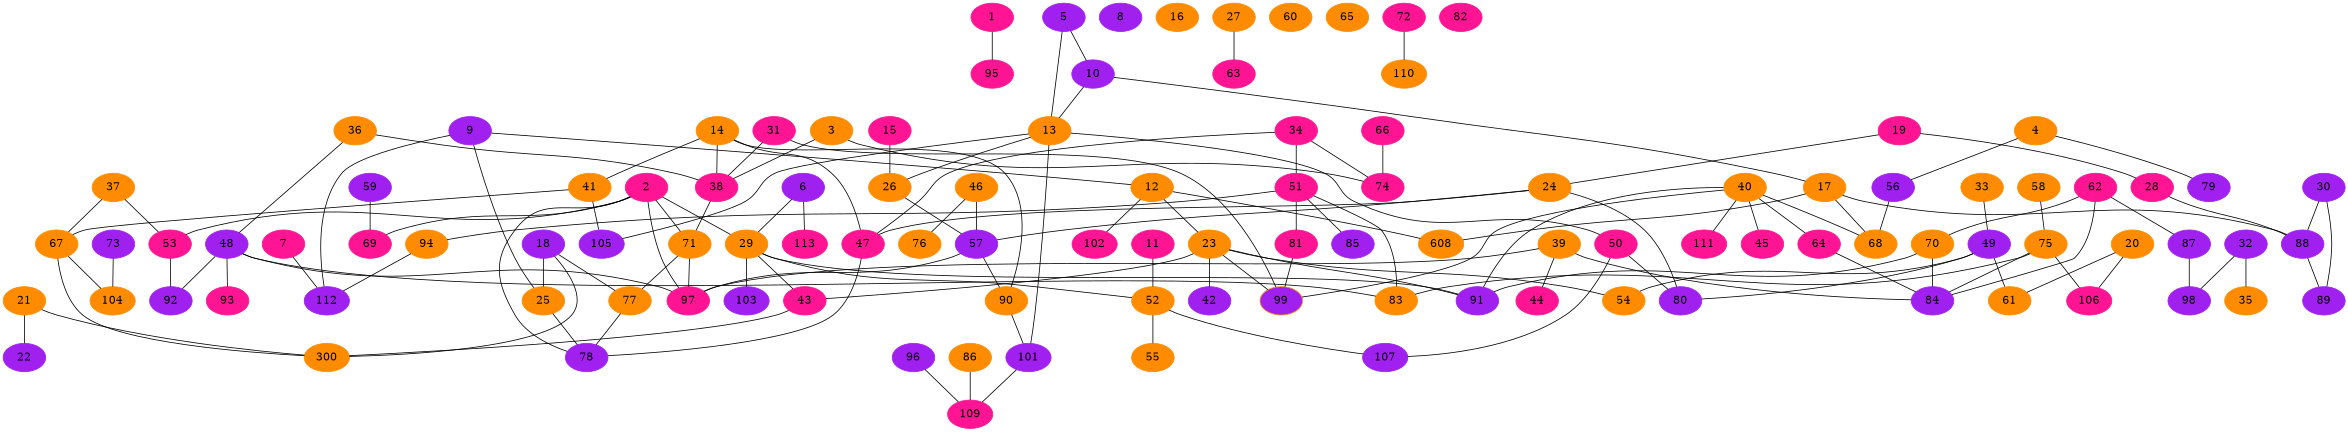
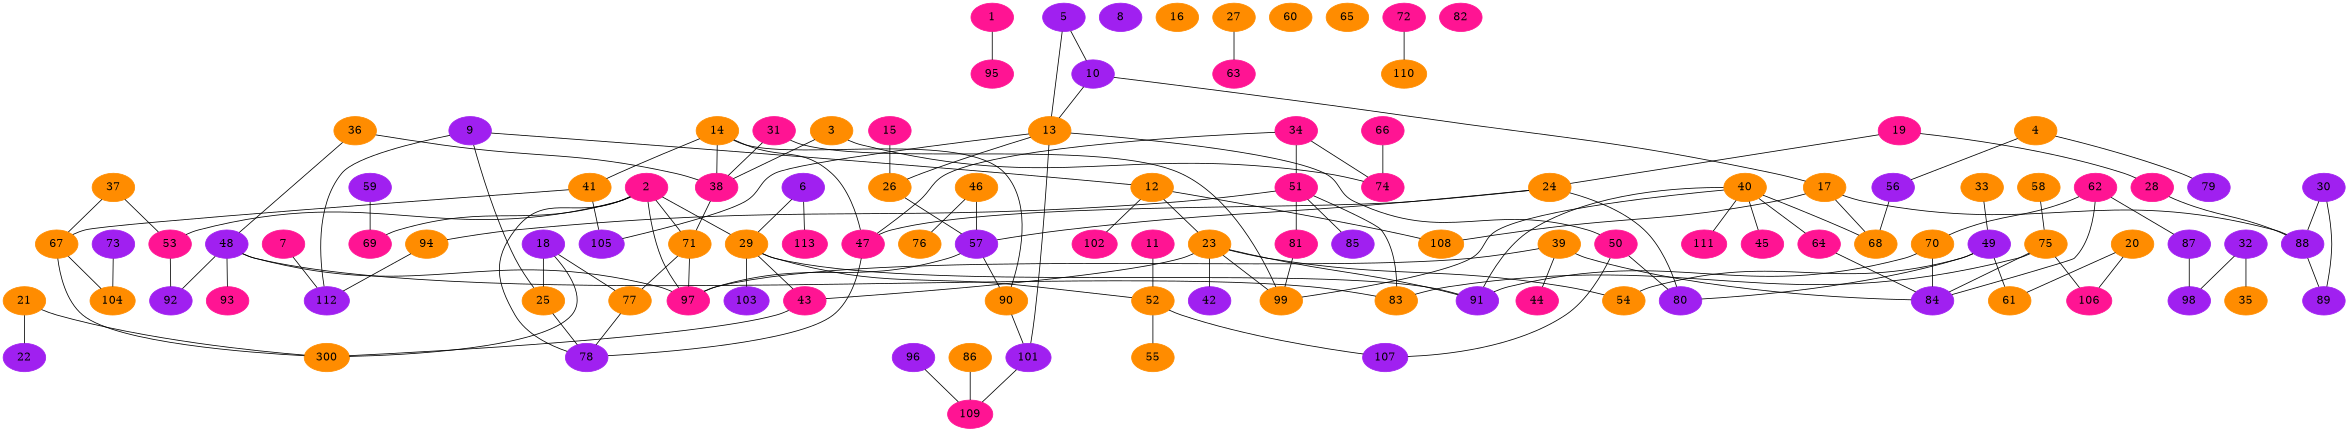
(1441, 244) -> (1441, 244)
(1281, 301) -> (1281, 301)
